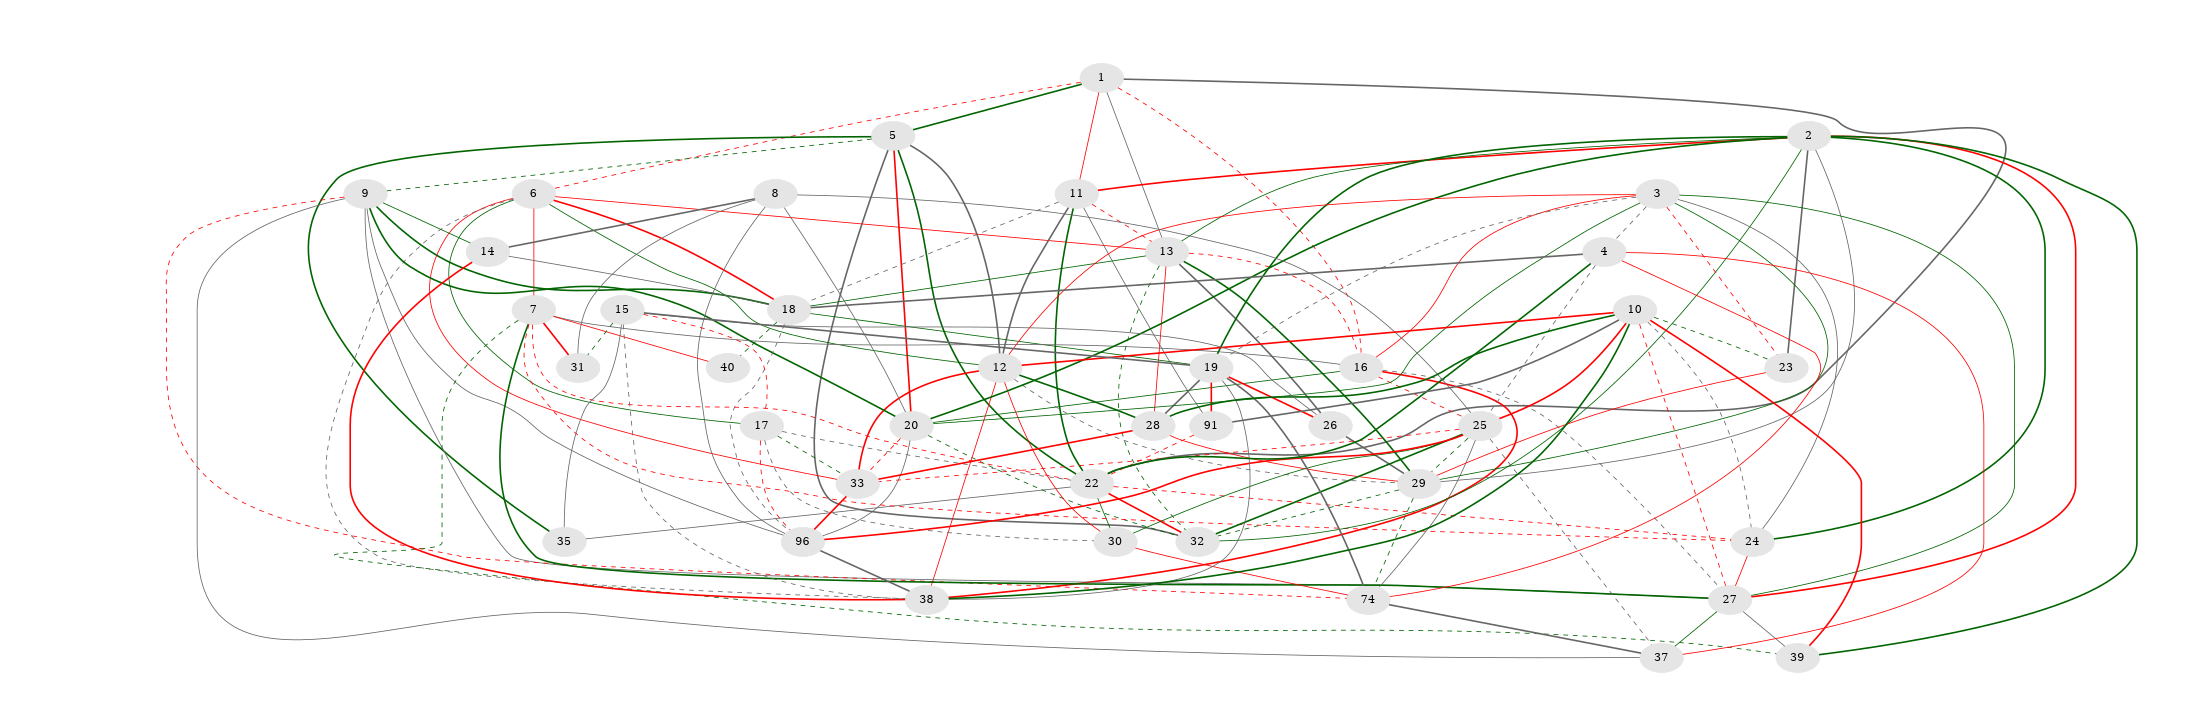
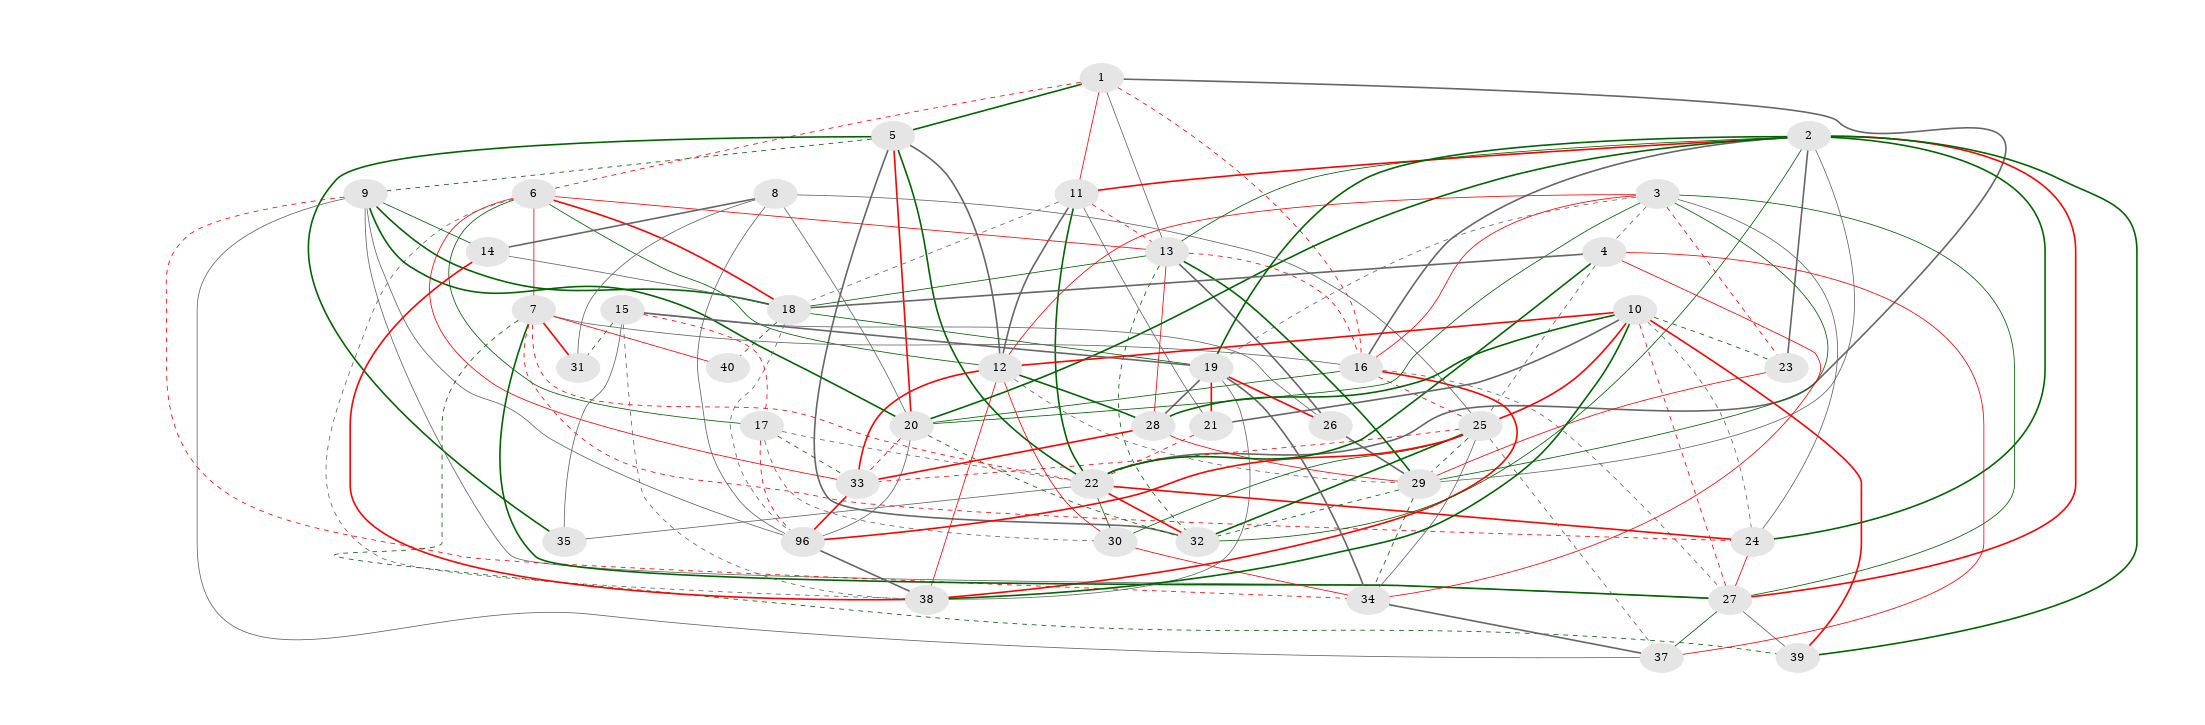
none -> (1545, 188)
(1211, 426) -> (1211, 426)
(1392, 510) -> (1392, 510)
(1368, 600) -> (1368, 600)
